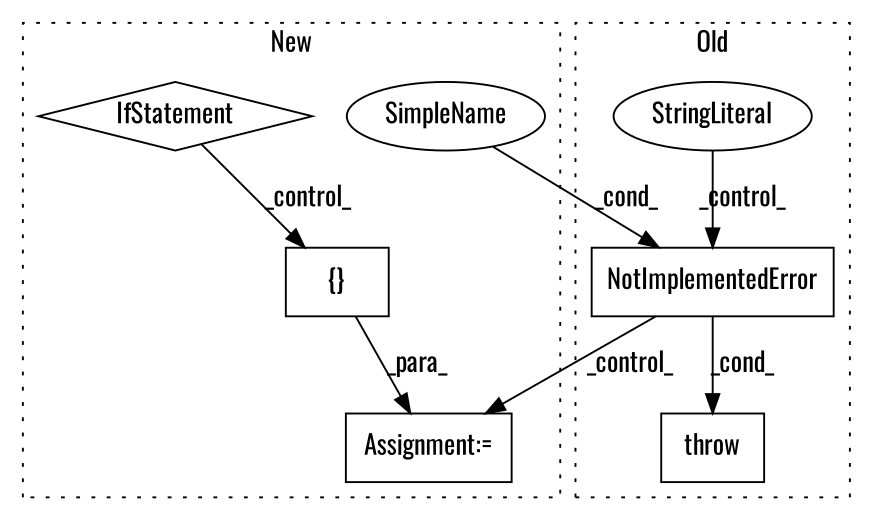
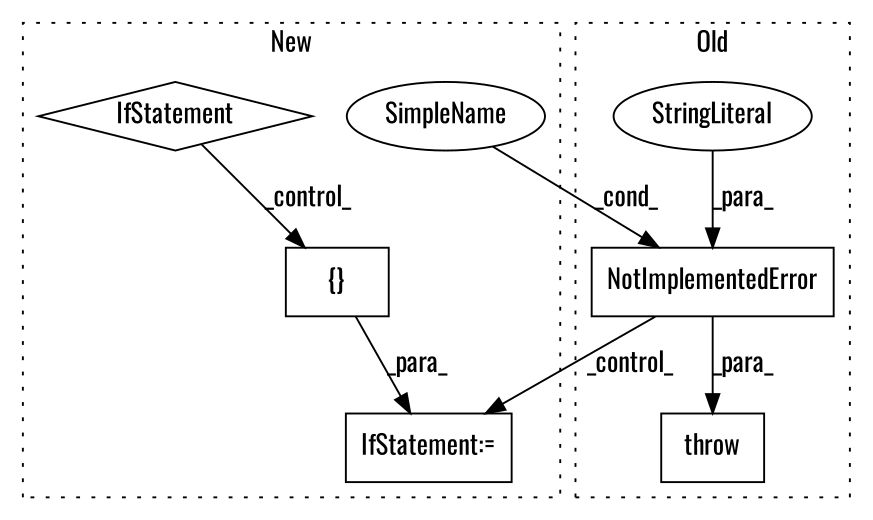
(743, 199) -> (743, 199)
(743, 365) -> (743, 365)
(429, 448) -> (429, 448)
